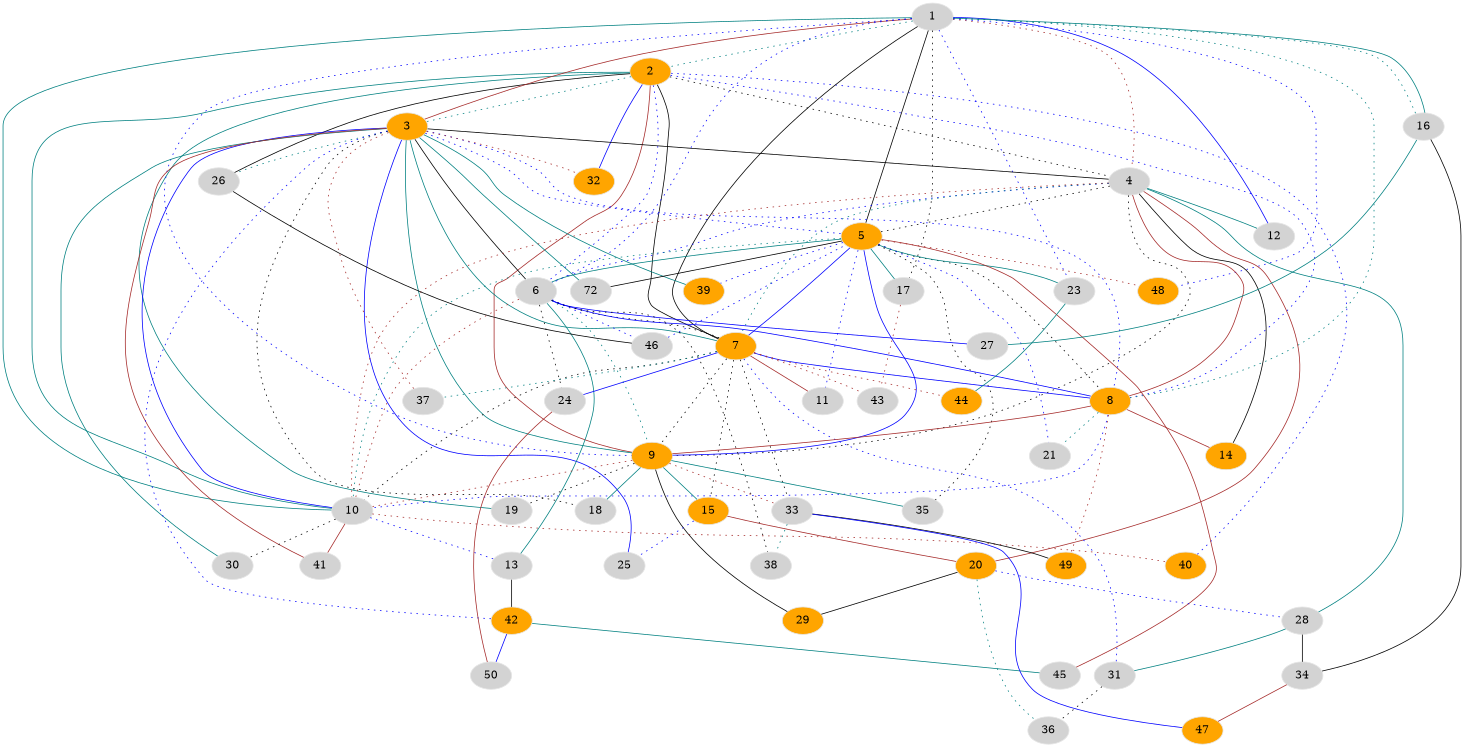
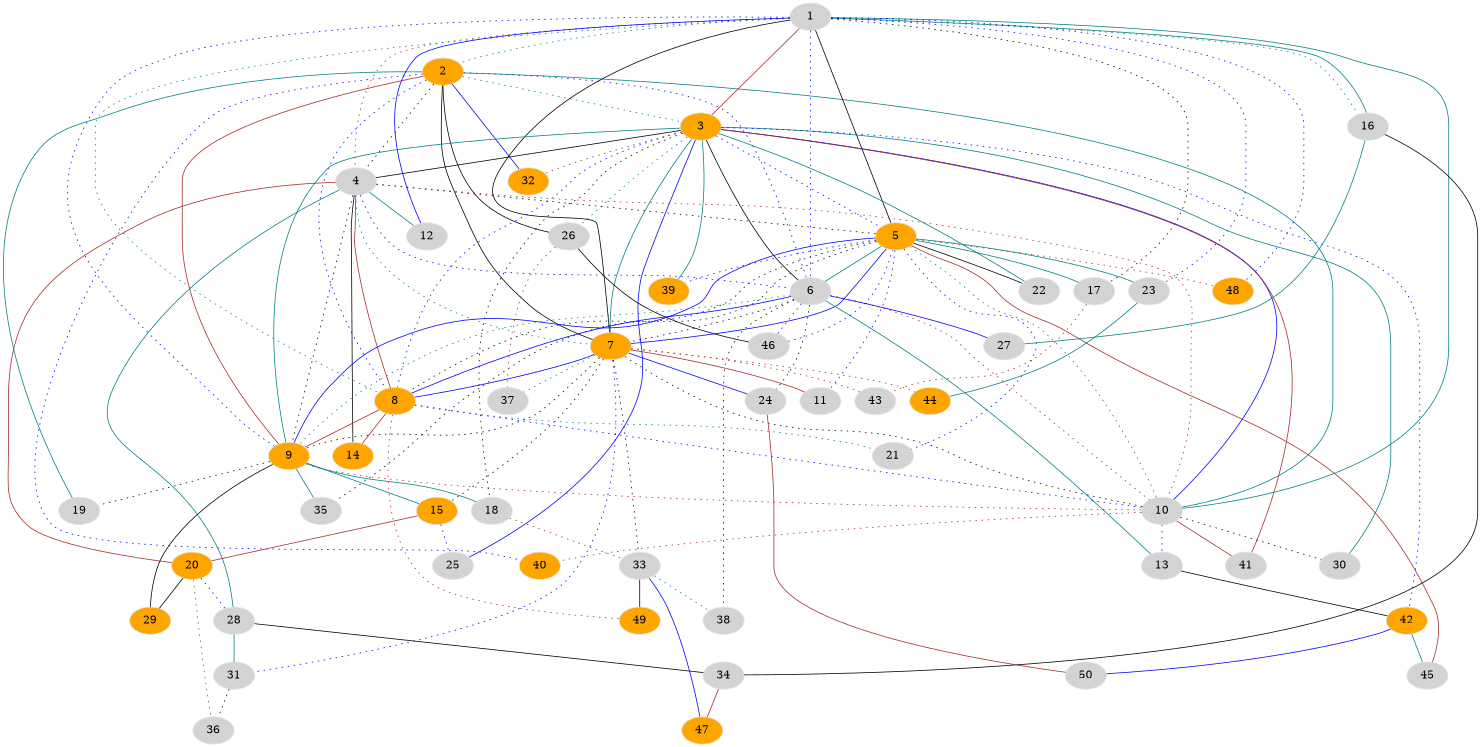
(342, 263) -> (517, 311)
(591, 291) -> (1039, 291)
(722, 483) -> (566, 538)
